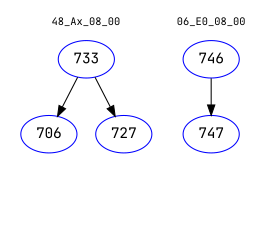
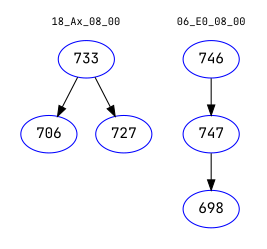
(86, 22) -> (86, 22)
none -> (211, 209)
